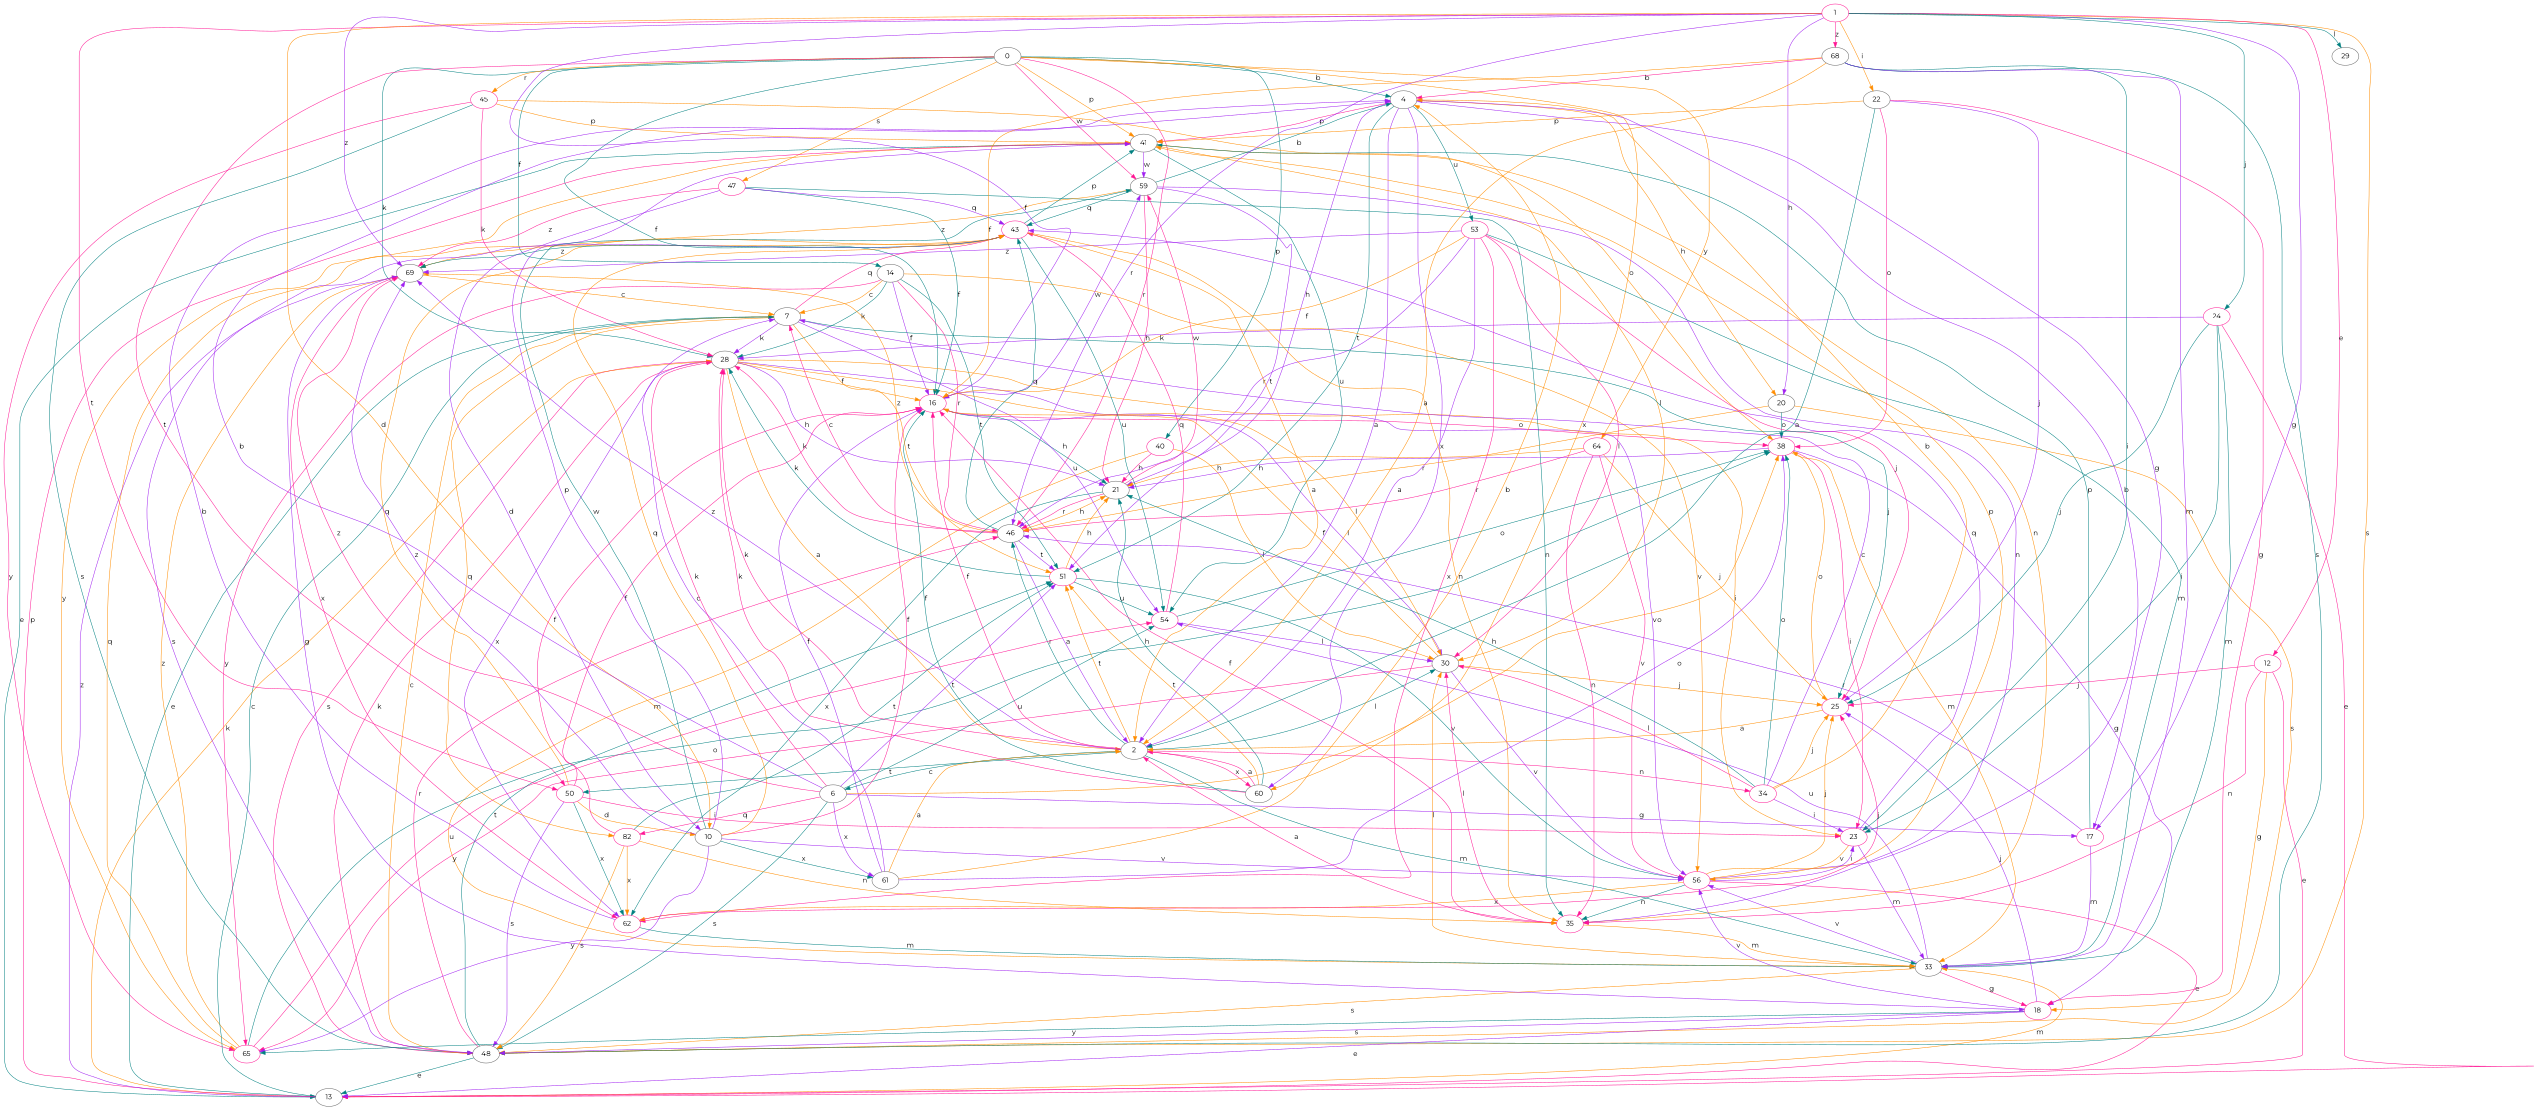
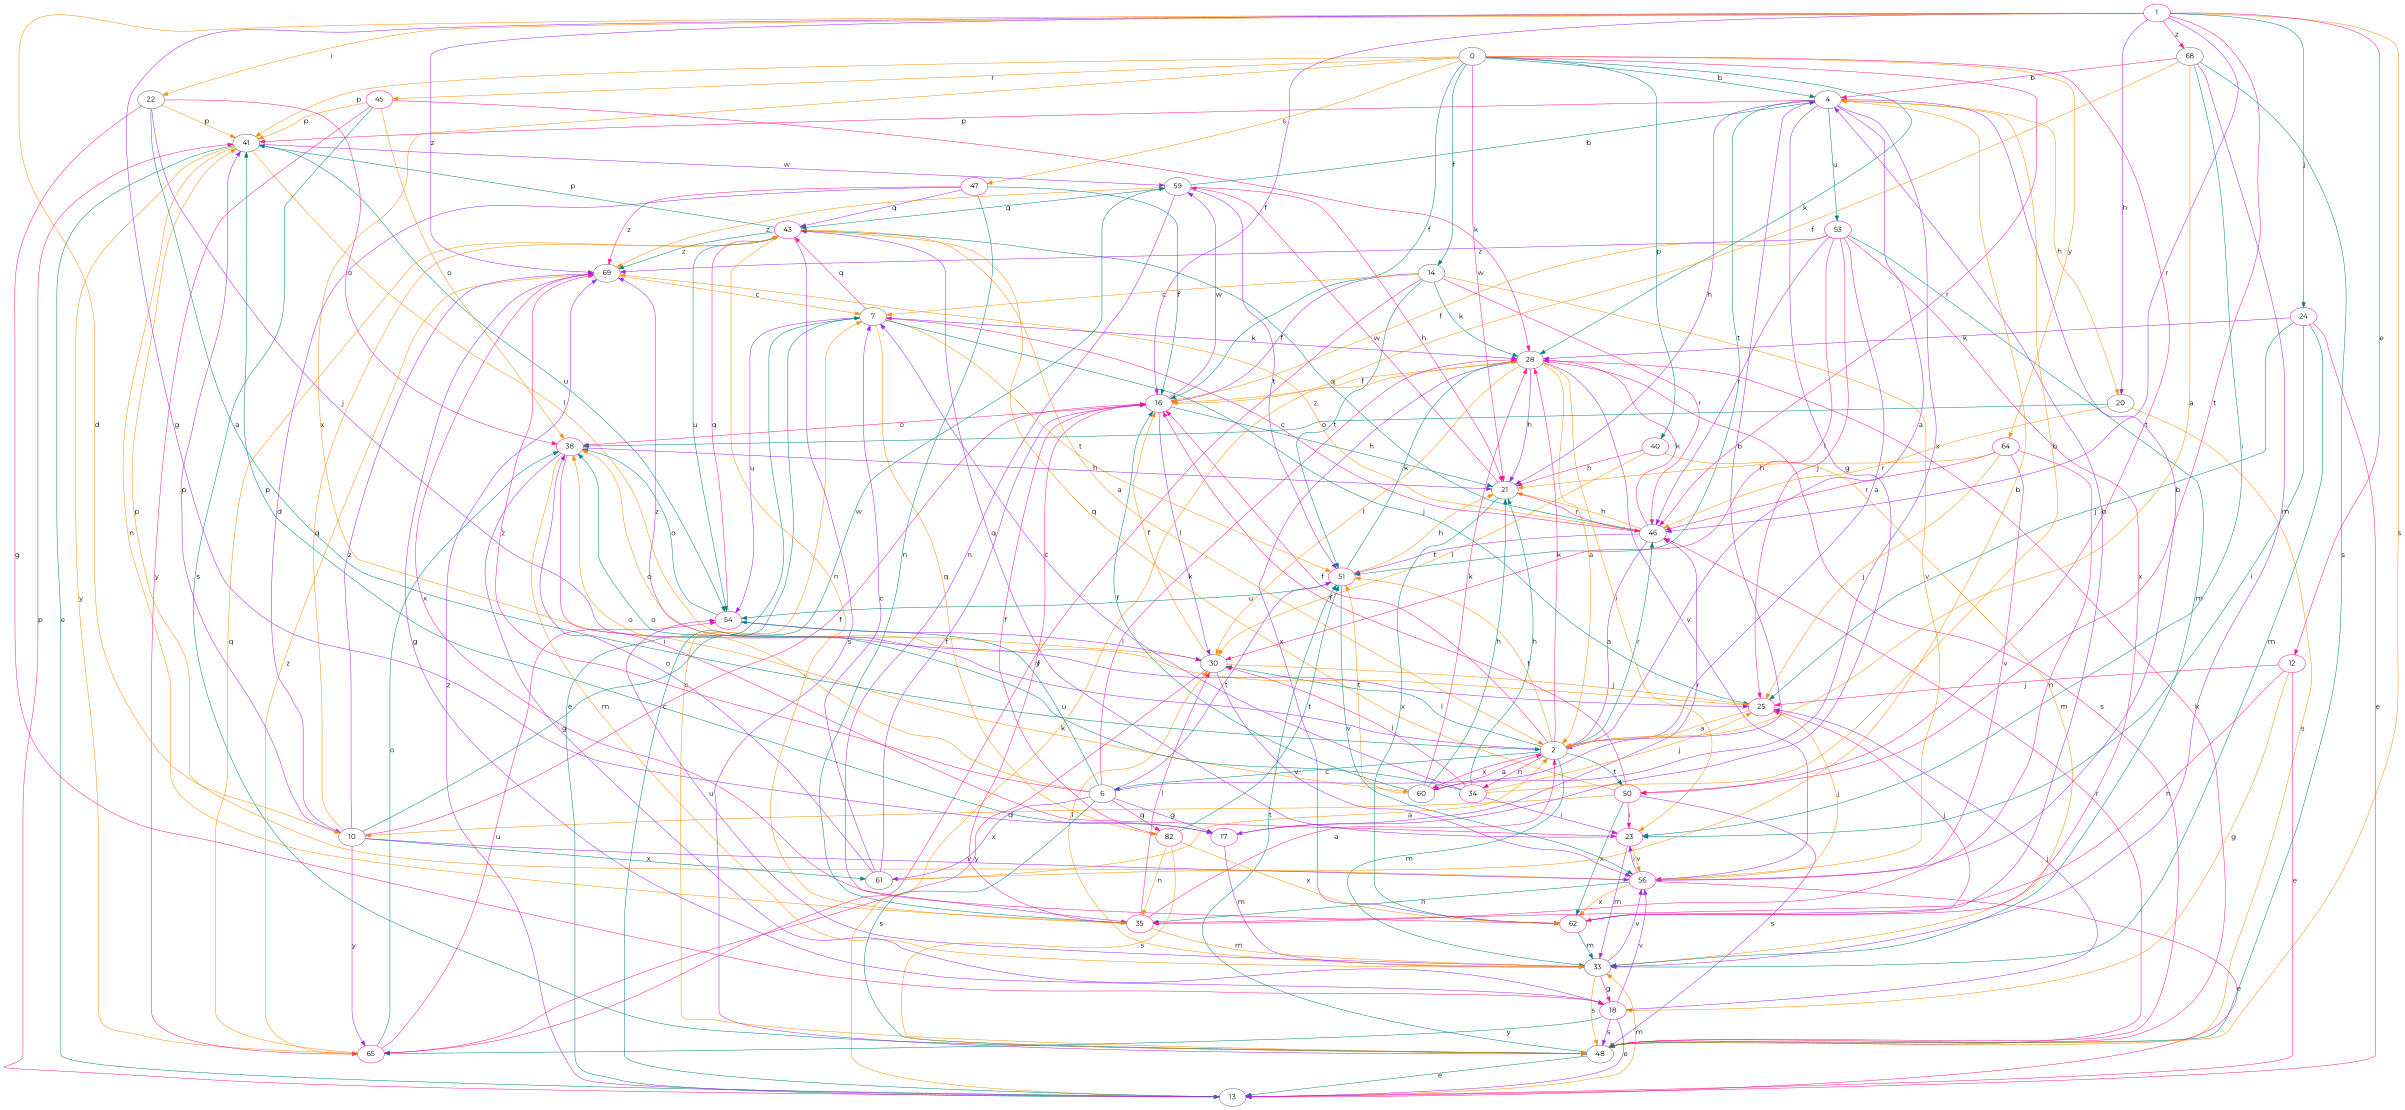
(2345, 56) -> none
(1064, 112) -> (1477, 272)
